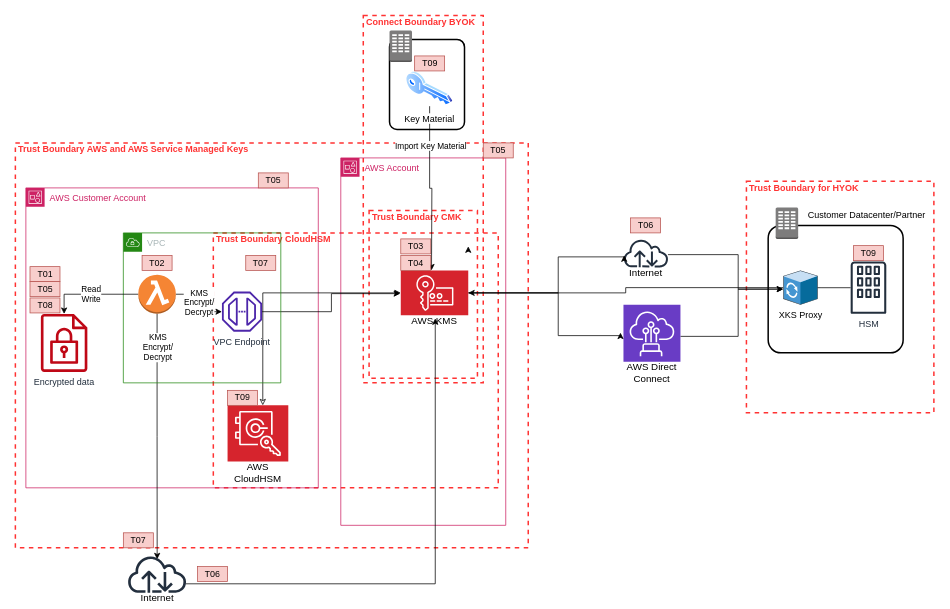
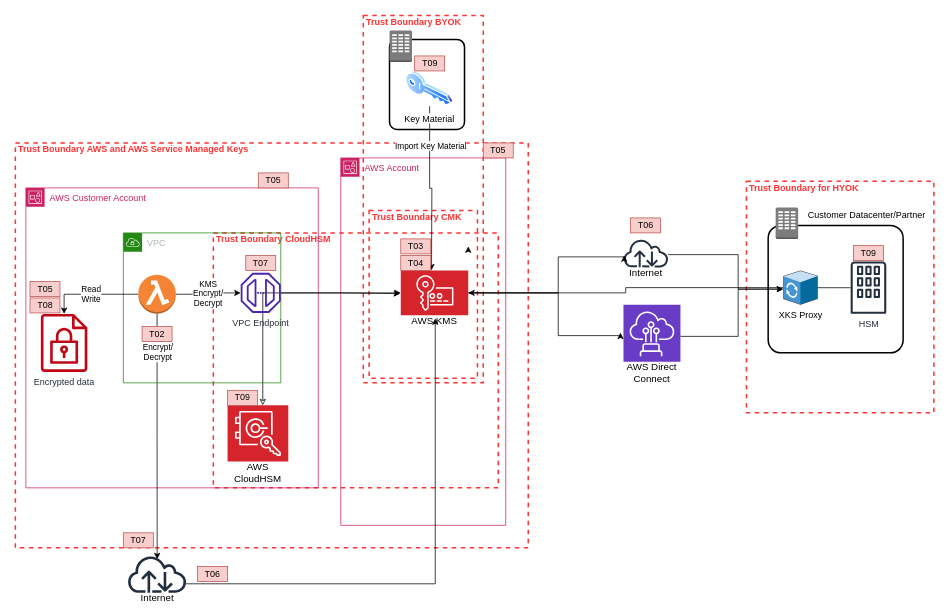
(417, 22) -> (412, 22)
(157, 263) -> (157, 334)
(45, 274) -> none
(242, 312) -> (261, 293)
